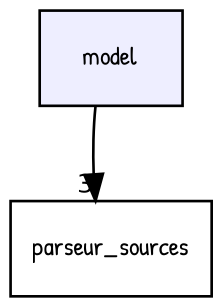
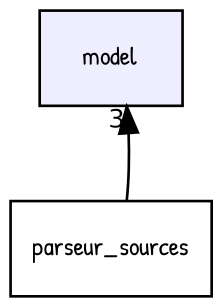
(93, 140) -> (129, 167)
